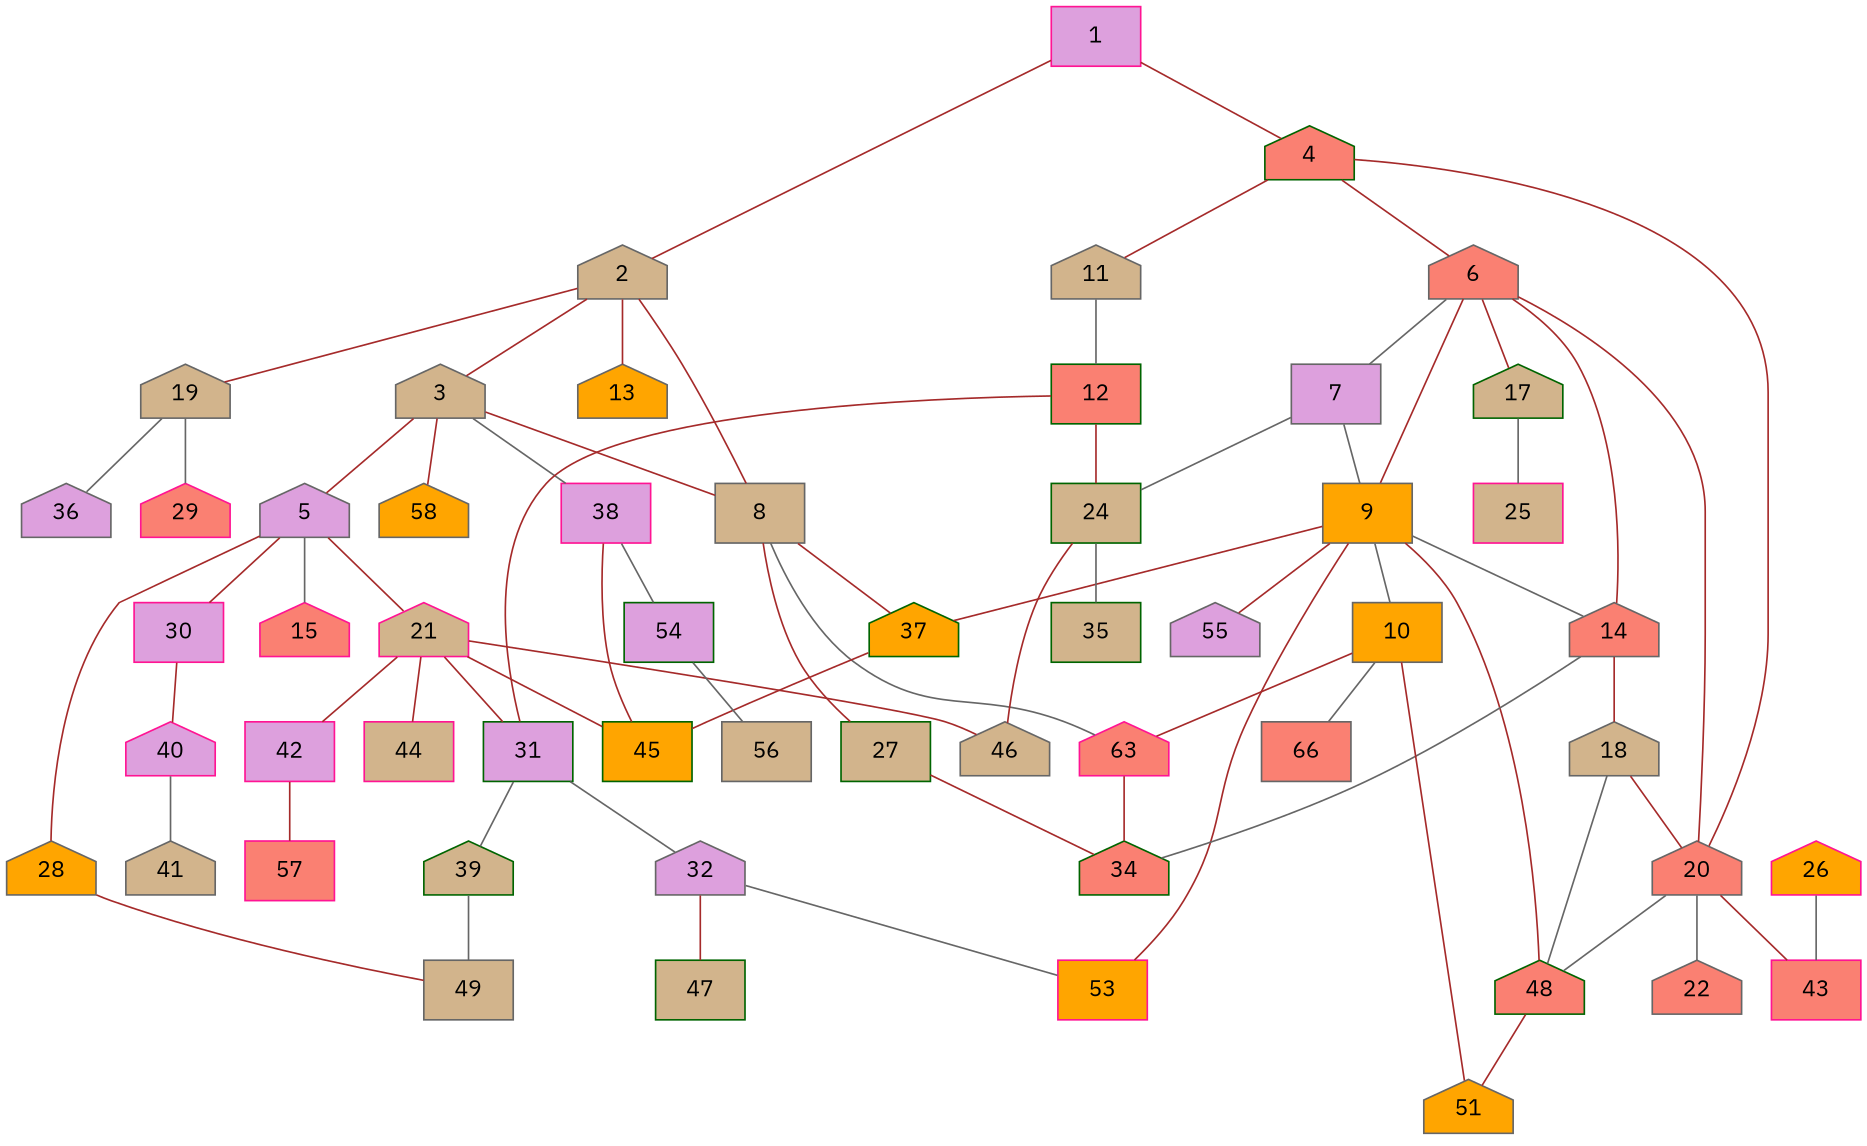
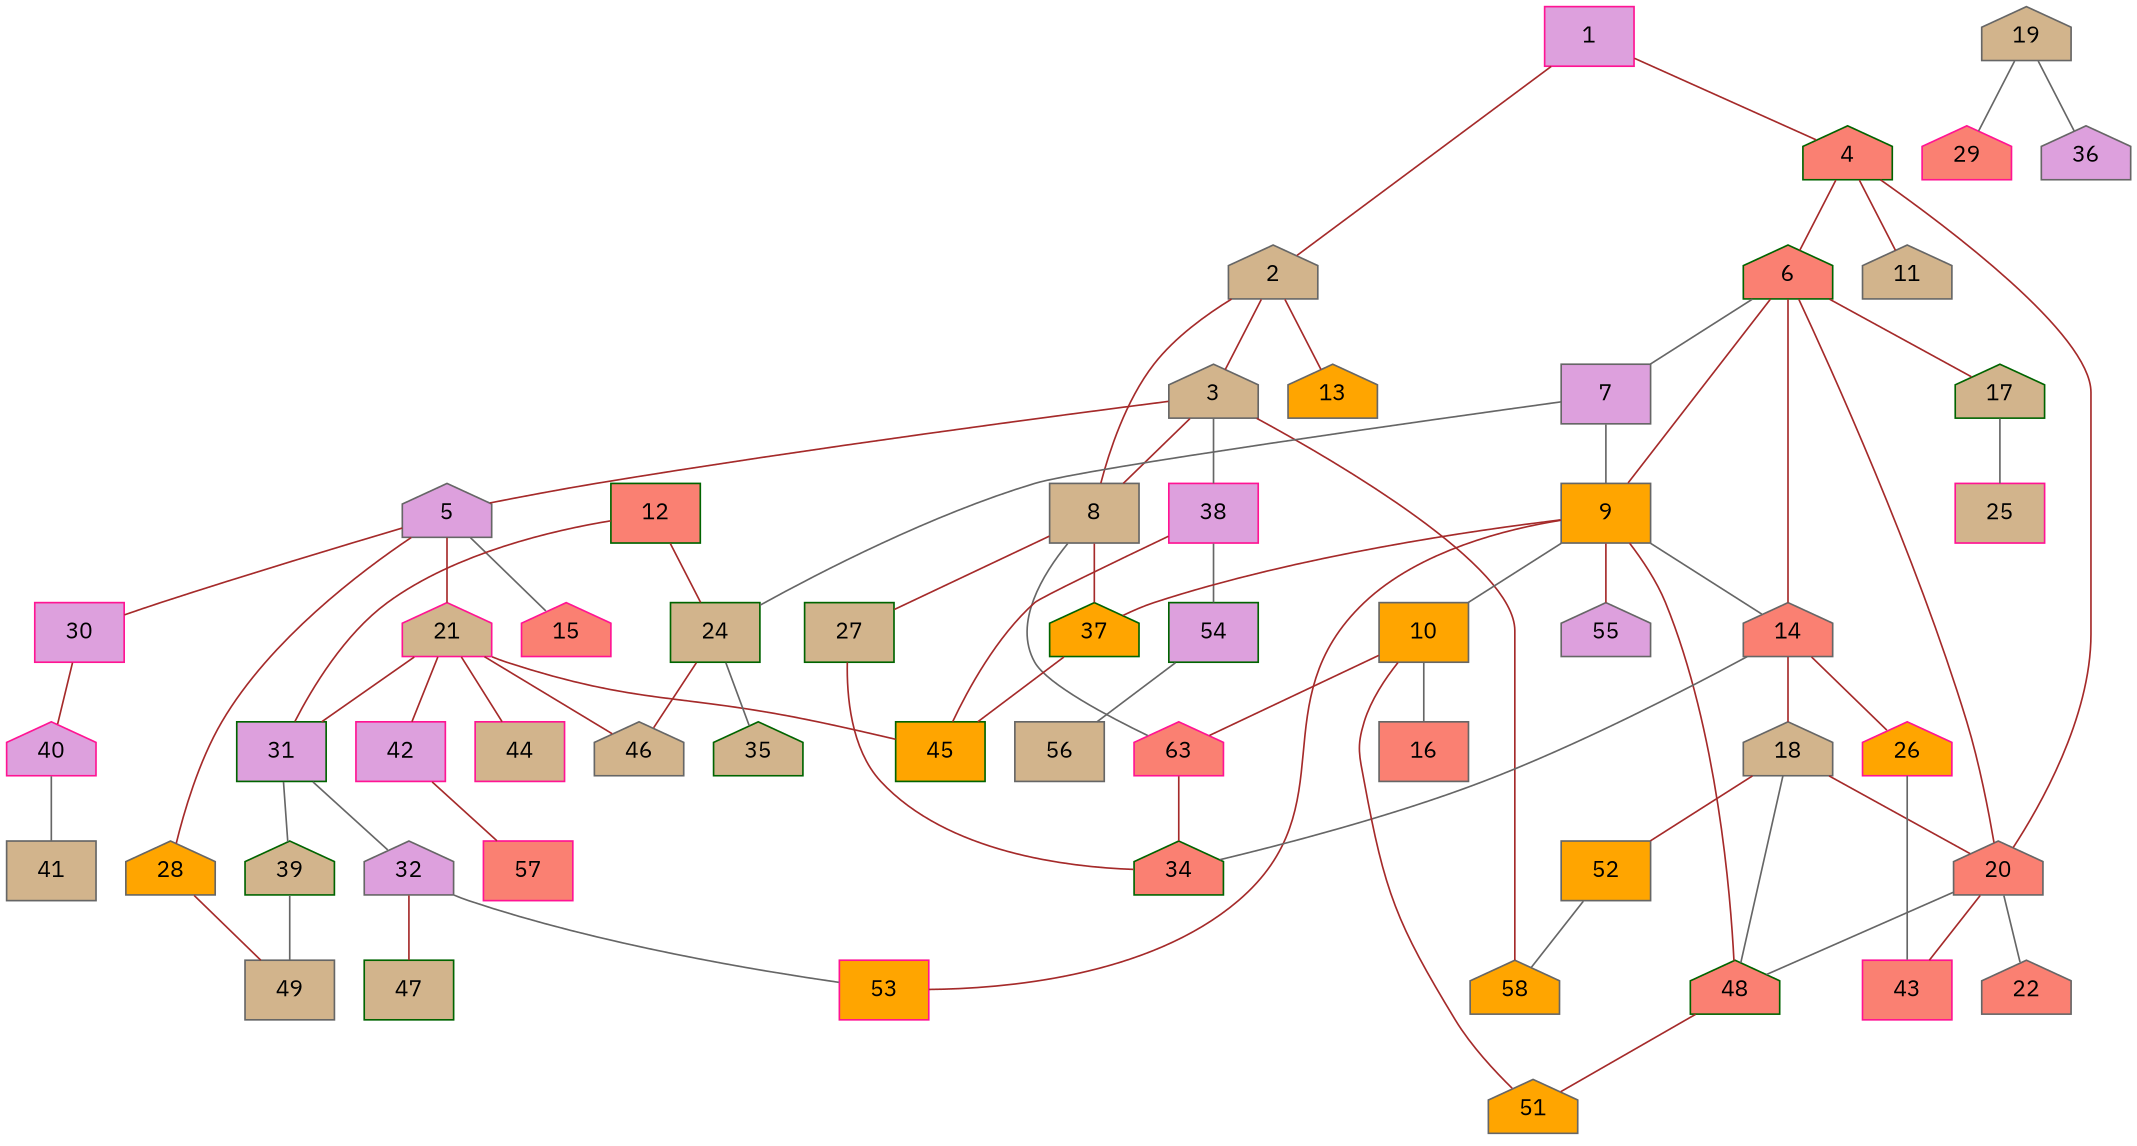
(1473, 275) -> (1788, 275)
(1096, 332) -> none
(401, 335) -> none
(1096, 632) -> (758, 752)
none -> (1849, 694)
(1306, 752) -> (1424, 752)
(171, 871) -> (51, 871)
none -> (1606, 871)
